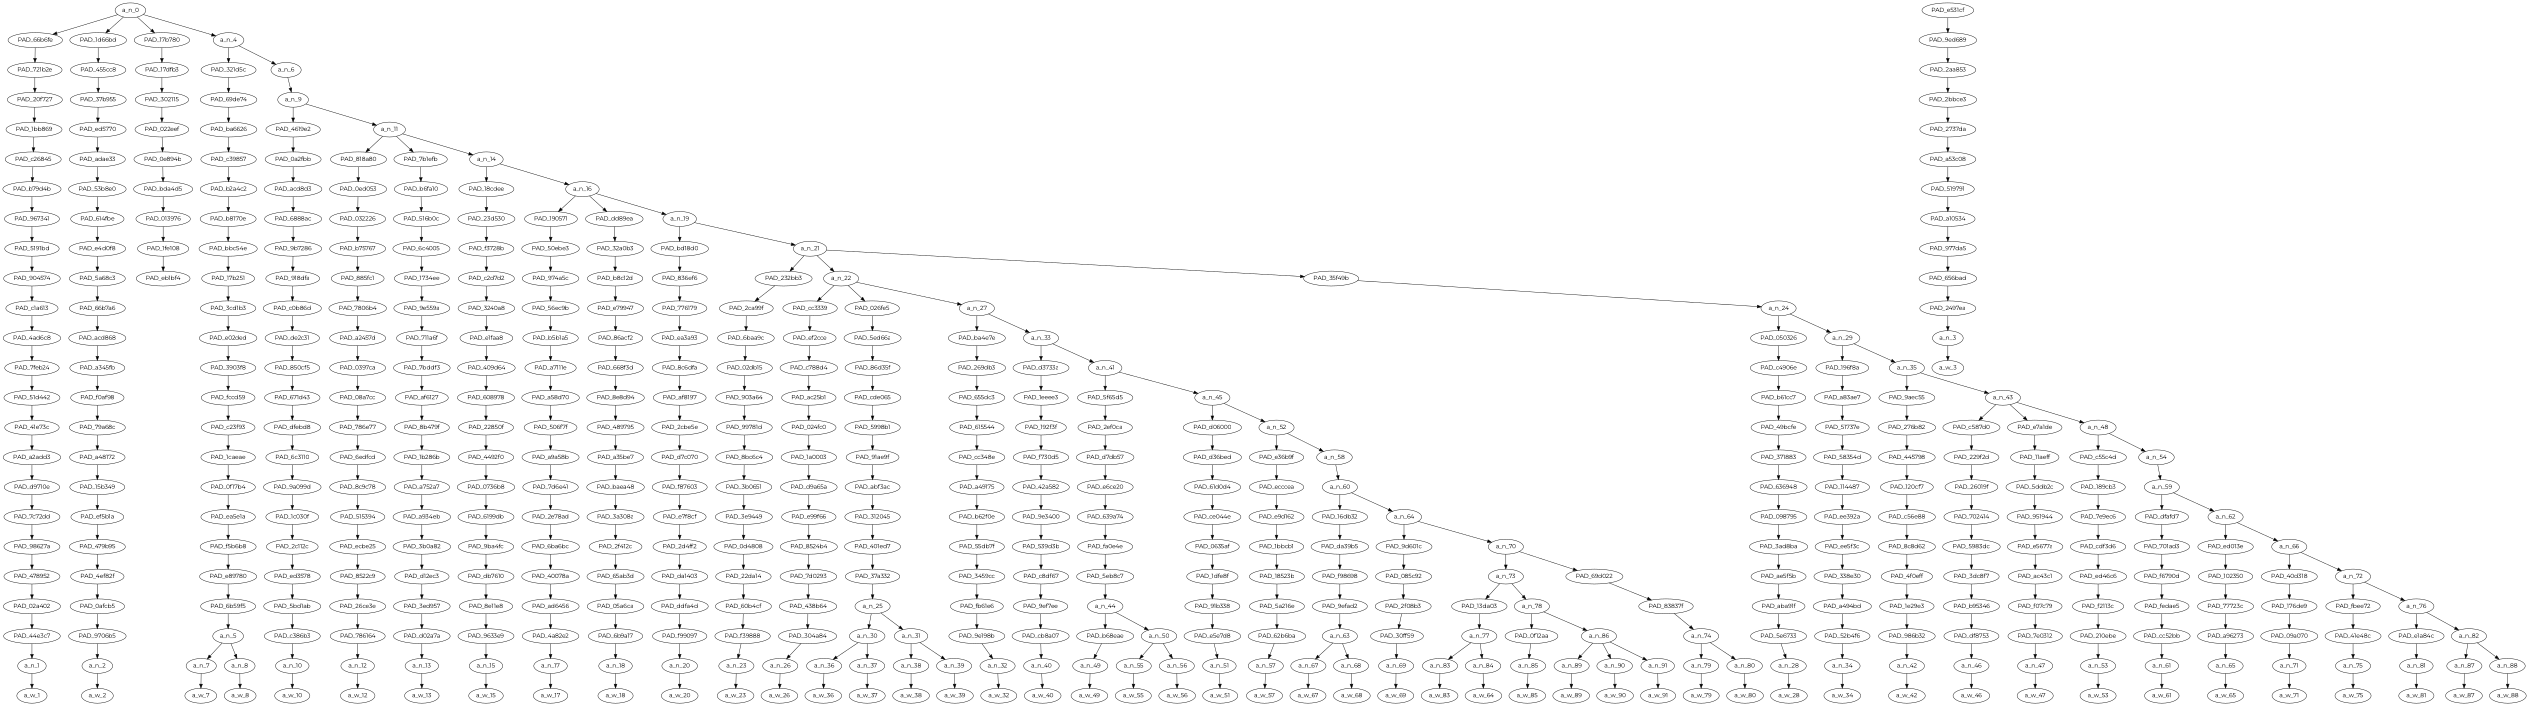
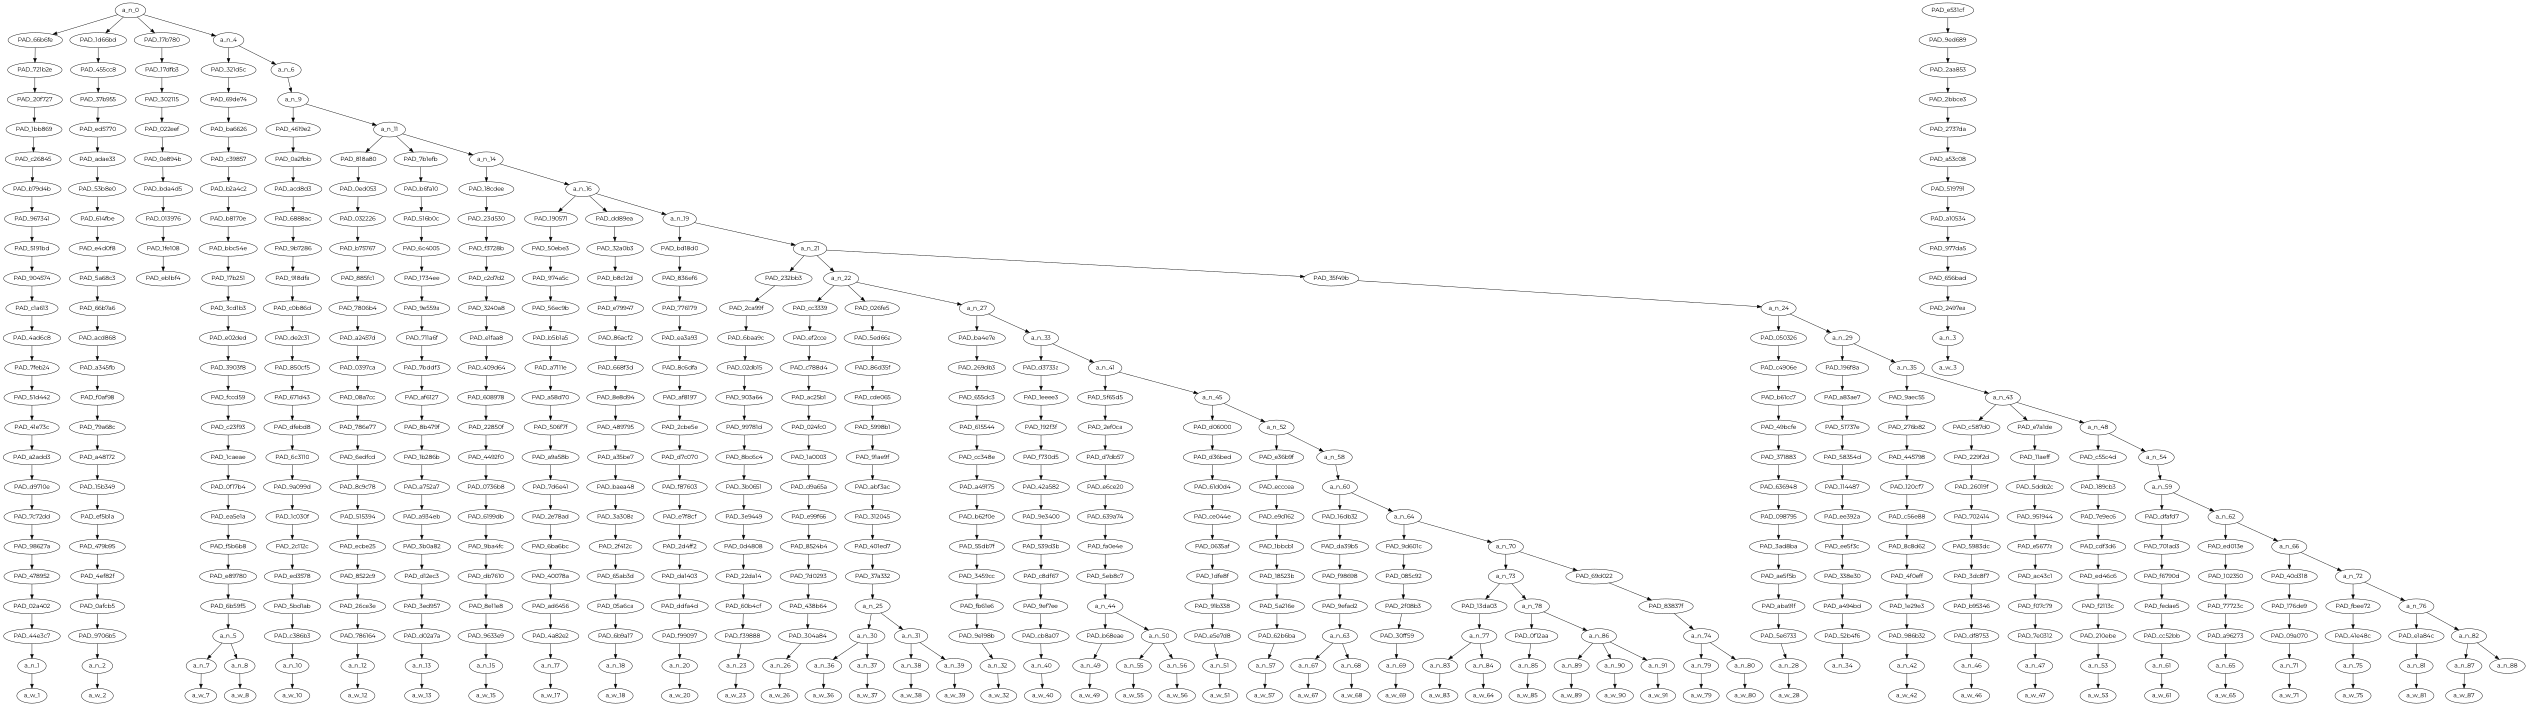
(1842, 696) -> none
(2508, 696) -> none
